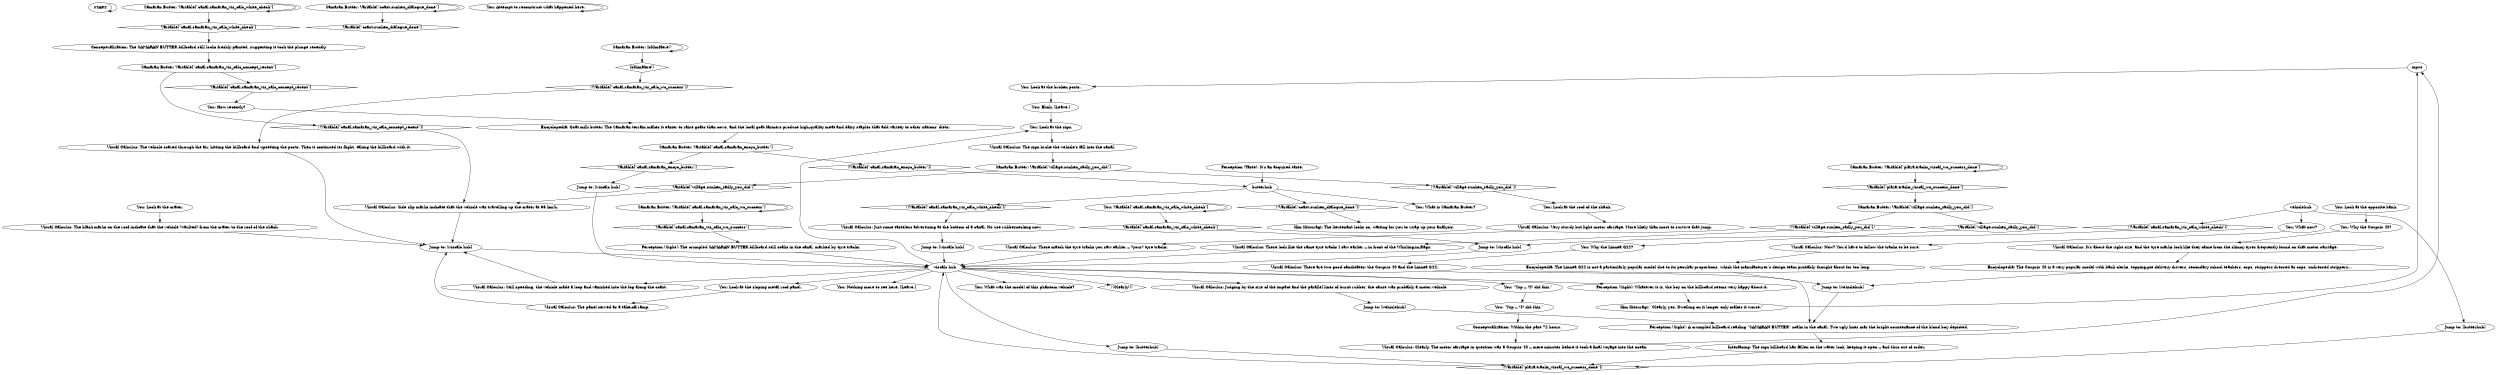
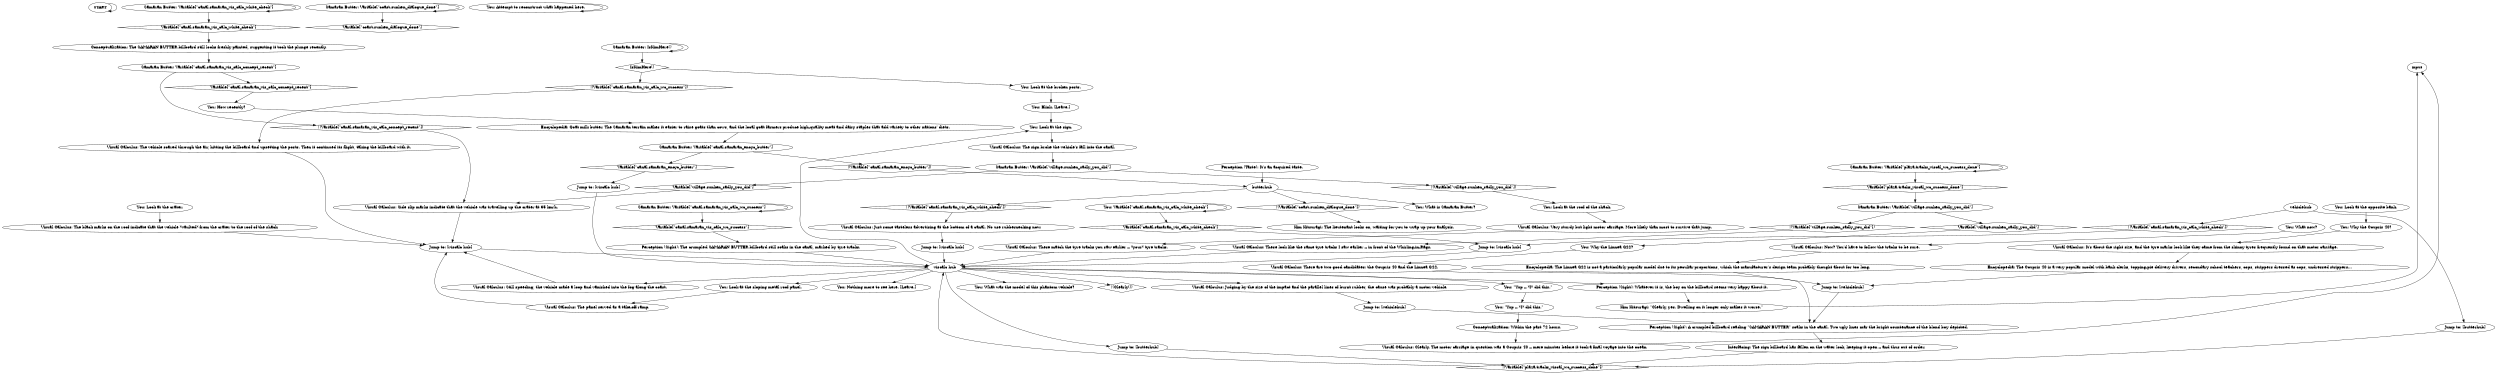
(1751, 77) -> (836, 77)
(2301, 216) -> none
